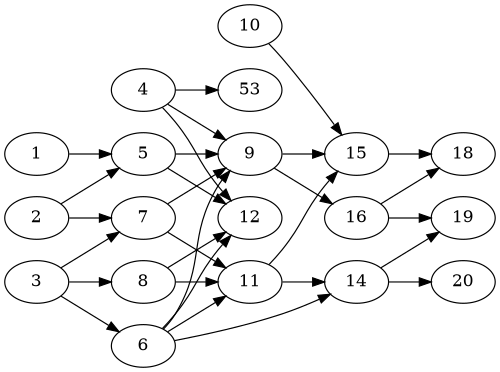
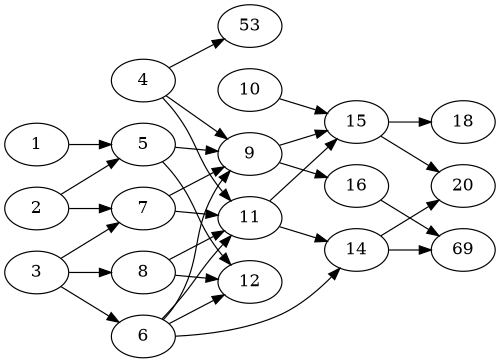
(192, 146) -> (193, 141)
none -> (405, 151)
(405, 189) -> none
(463, 218) -> (463, 250)
